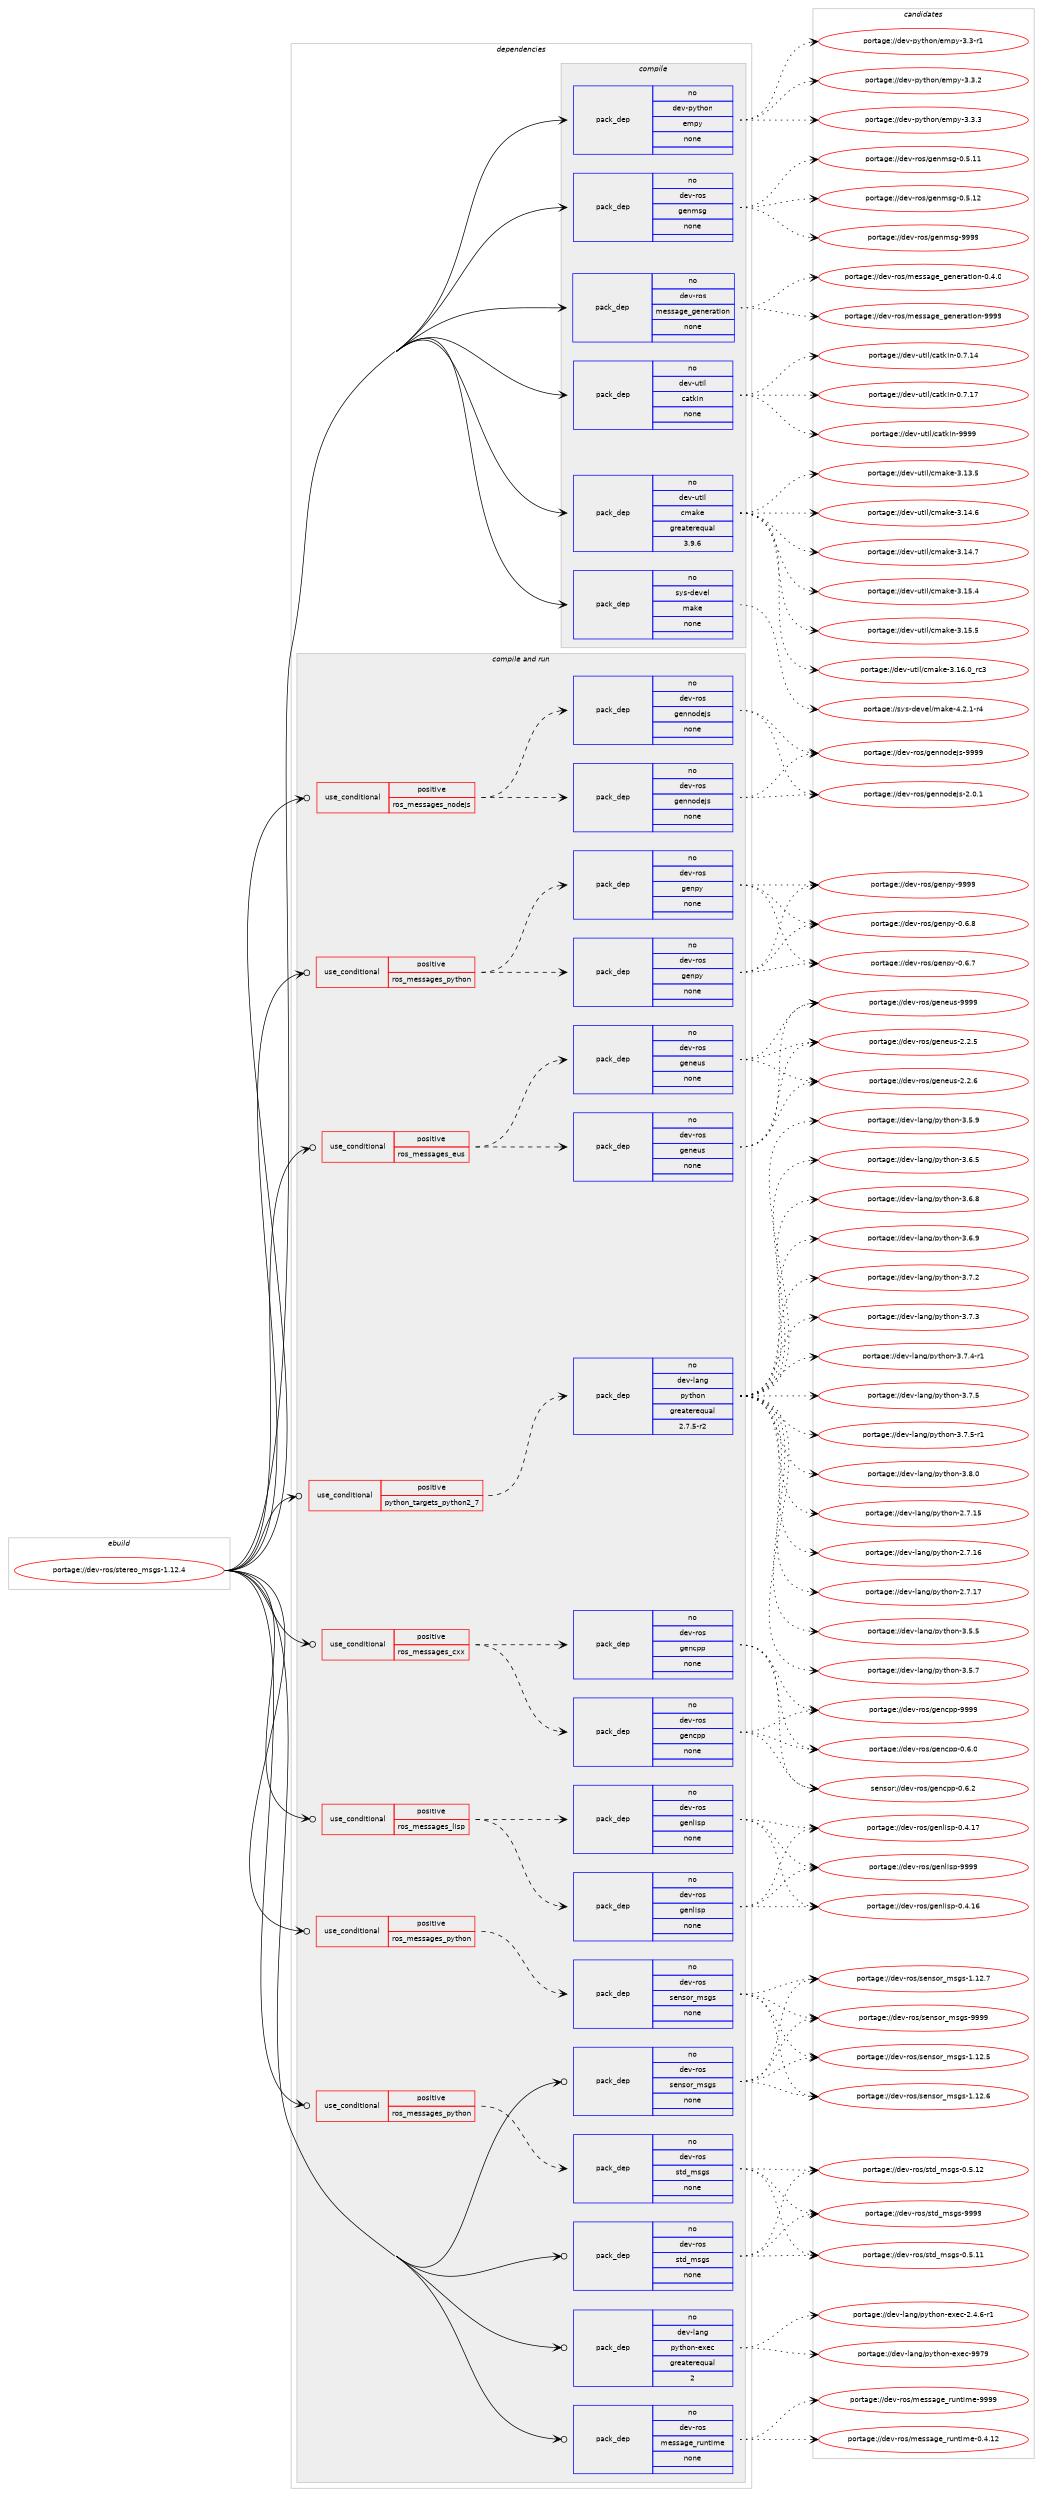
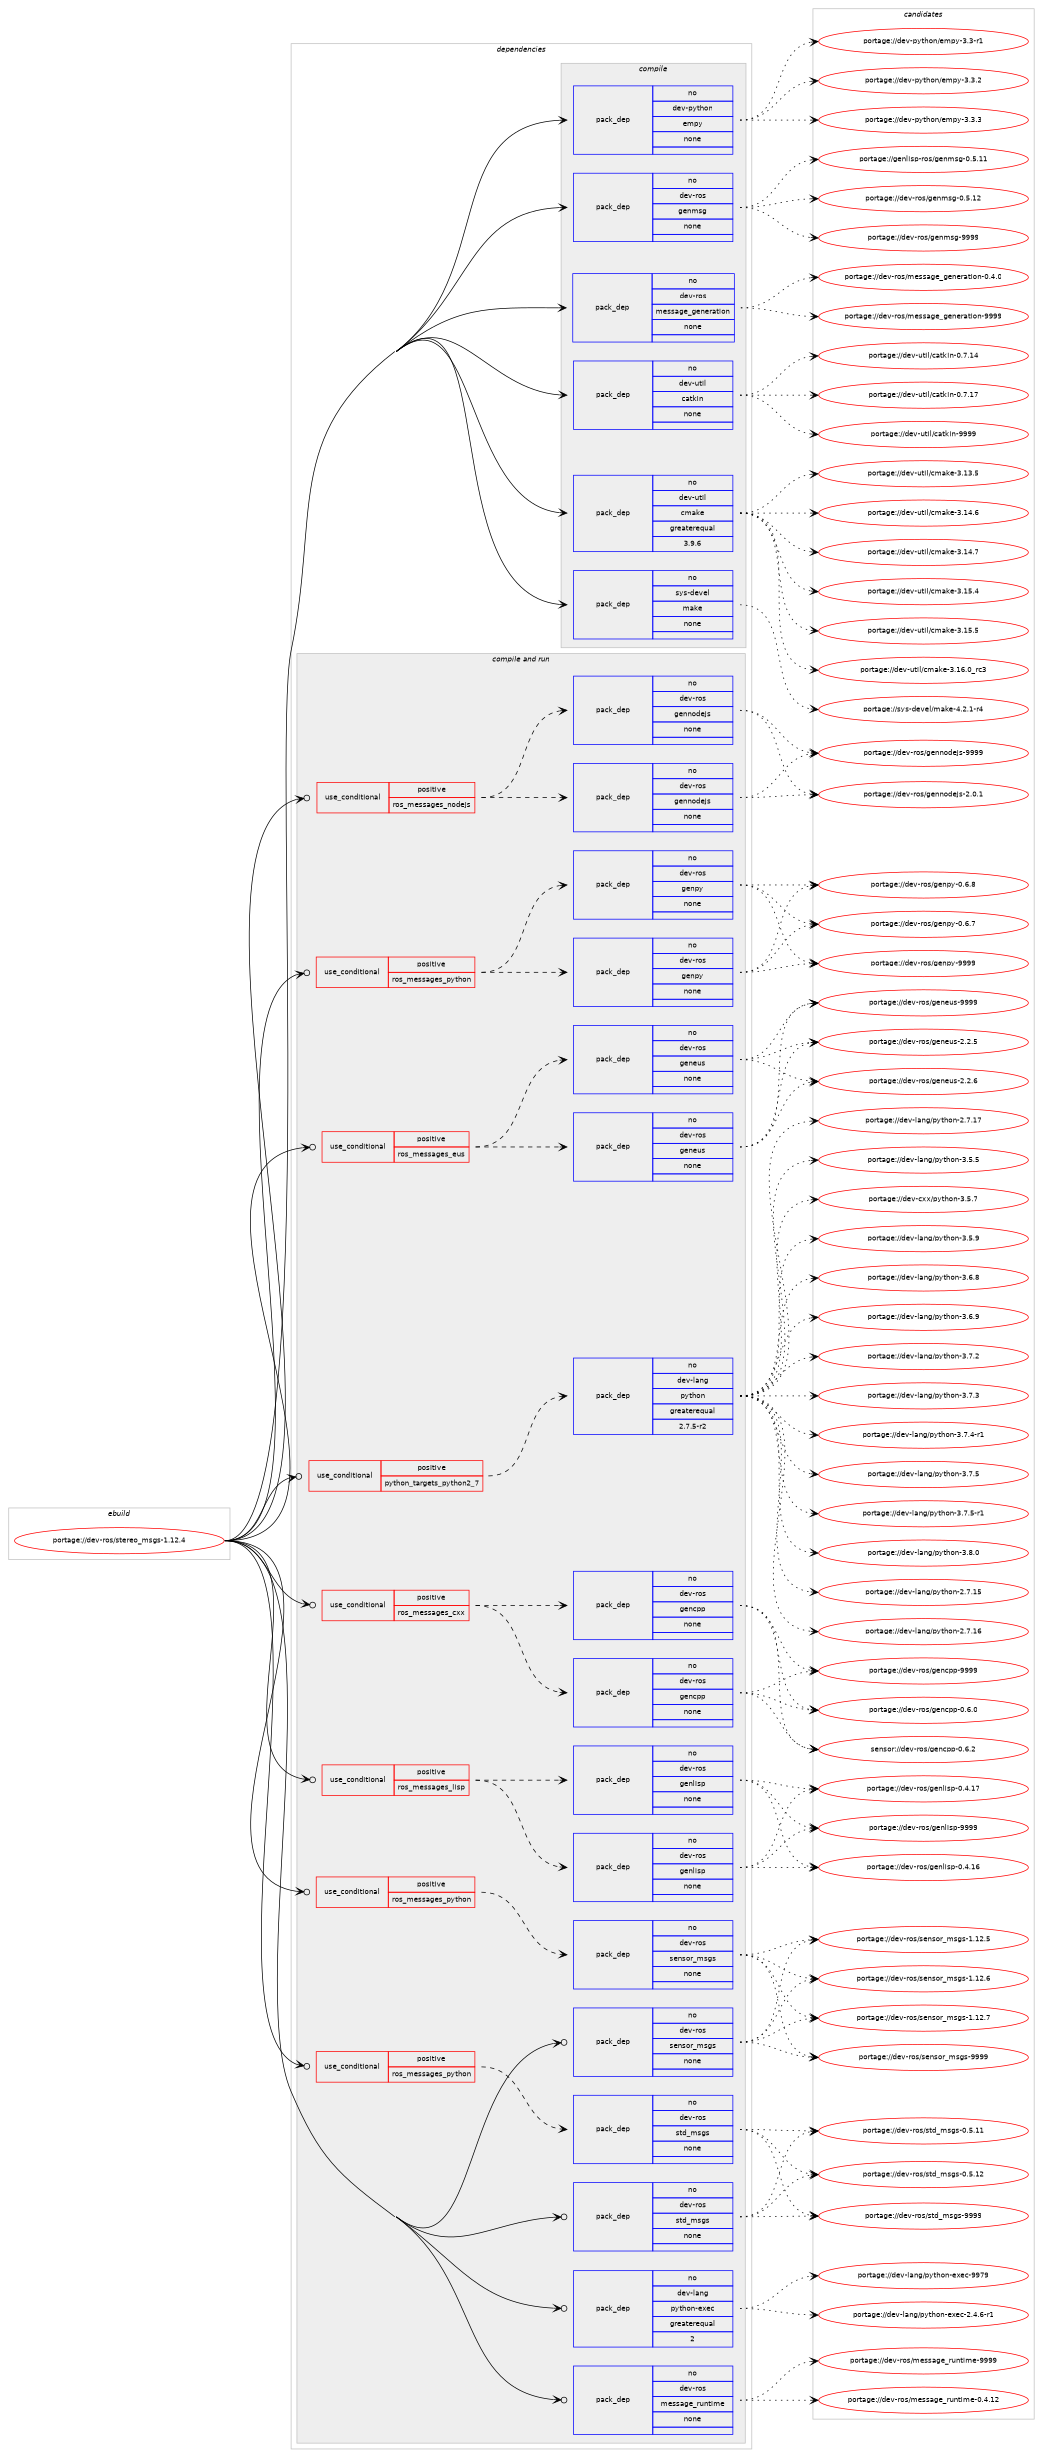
(924, 159) -> (924, 159)
(924, 1160) -> none
(924, 1671) -> (924, 1199)
